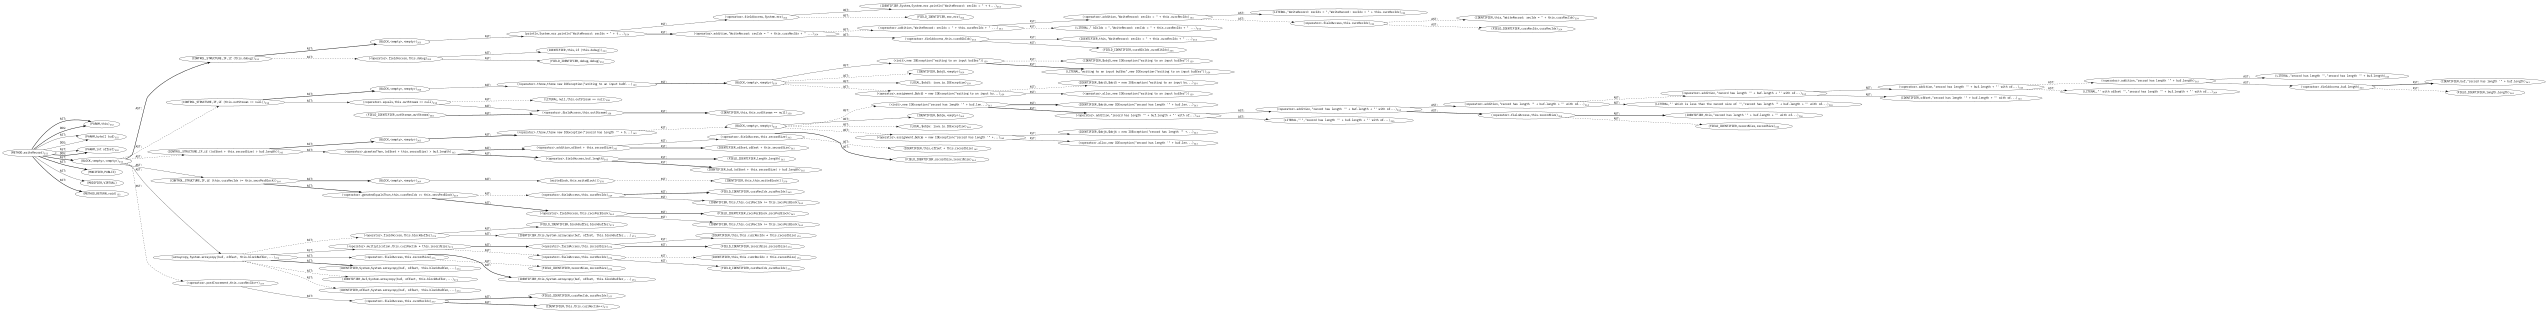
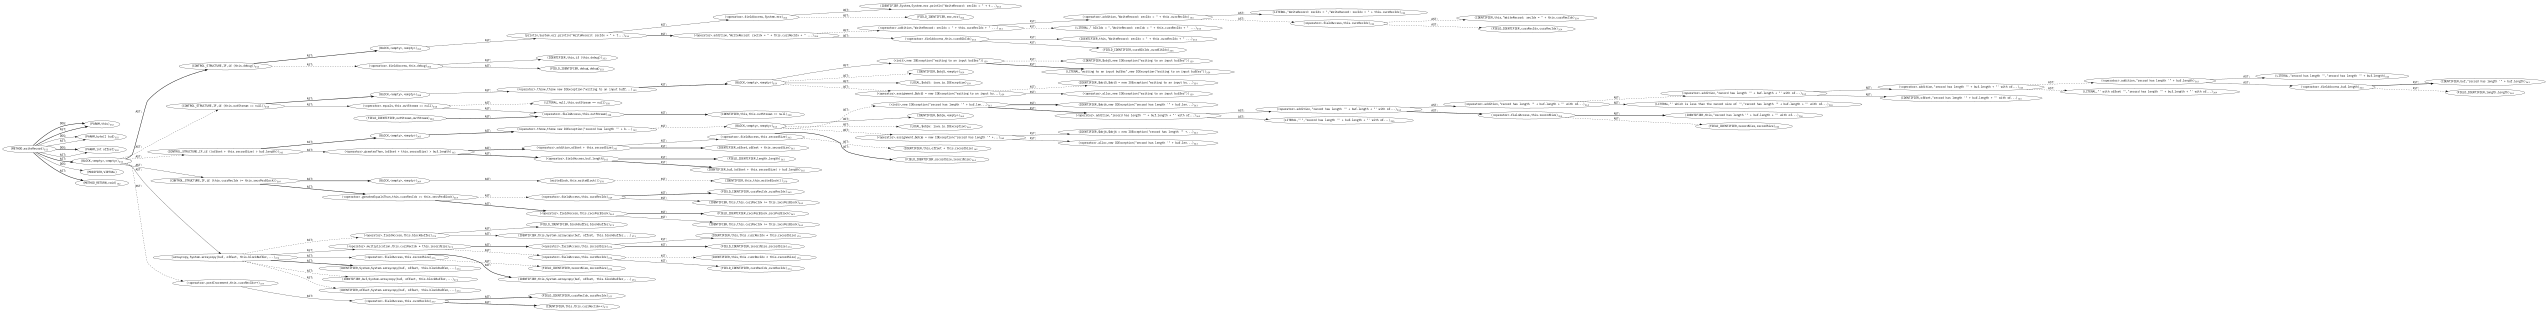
(64, 171) -> (64, 164)
(102, 172) -> none
